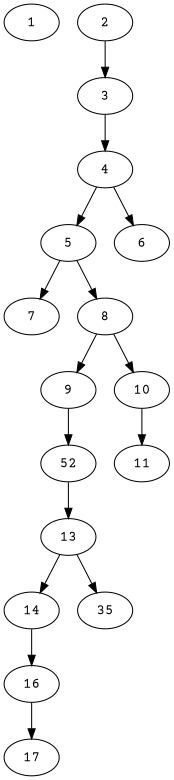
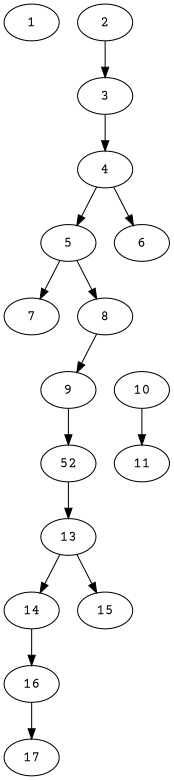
(121, 349) -> none
(105, 610) -> (105, 610)
